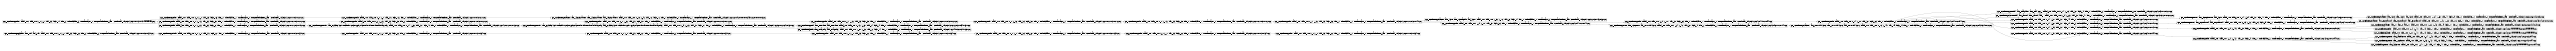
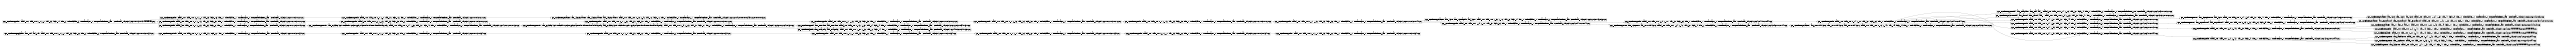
(2040, 12) -> (2040, 12)
